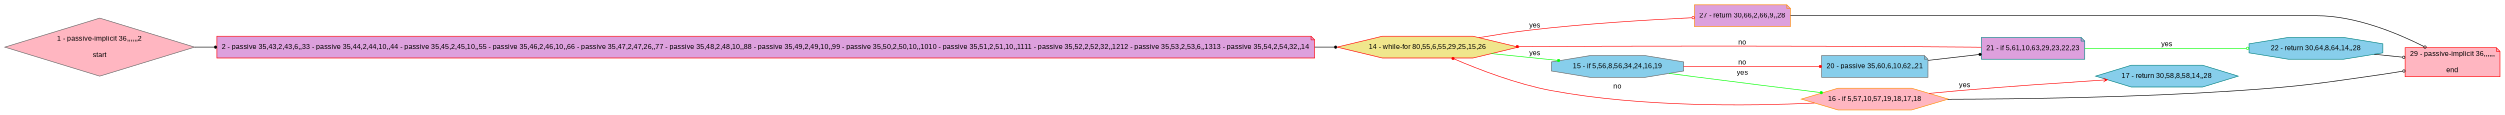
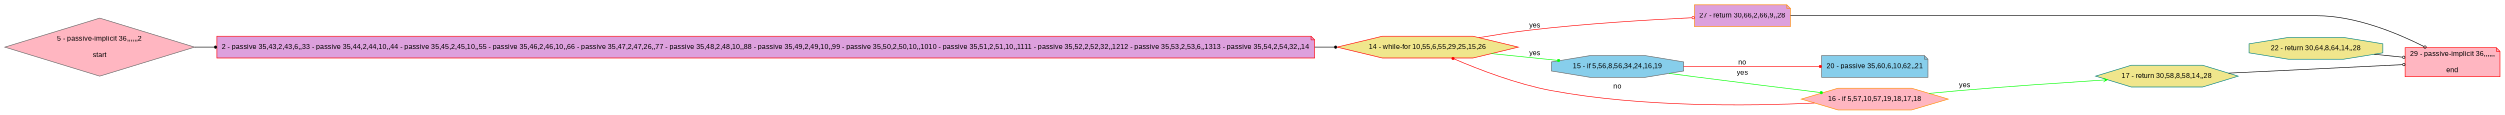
(100, 47) -> (100, 47)
(1428, 47) -> (1428, 47)
(2033, 48) -> none
(2316, 48) -> (2316, 48)
(2167, 76) -> (2167, 76)
(2017, 86) -> (2017, 86)
(2176, 94) -> (2316, 69)
